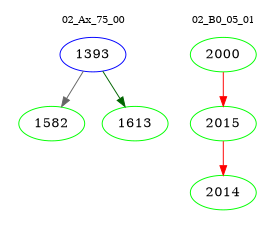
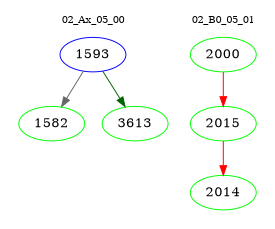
(93, 21) -> (93, 21)
(93, 55) -> (93, 55)
(135, 124) -> (135, 124)
